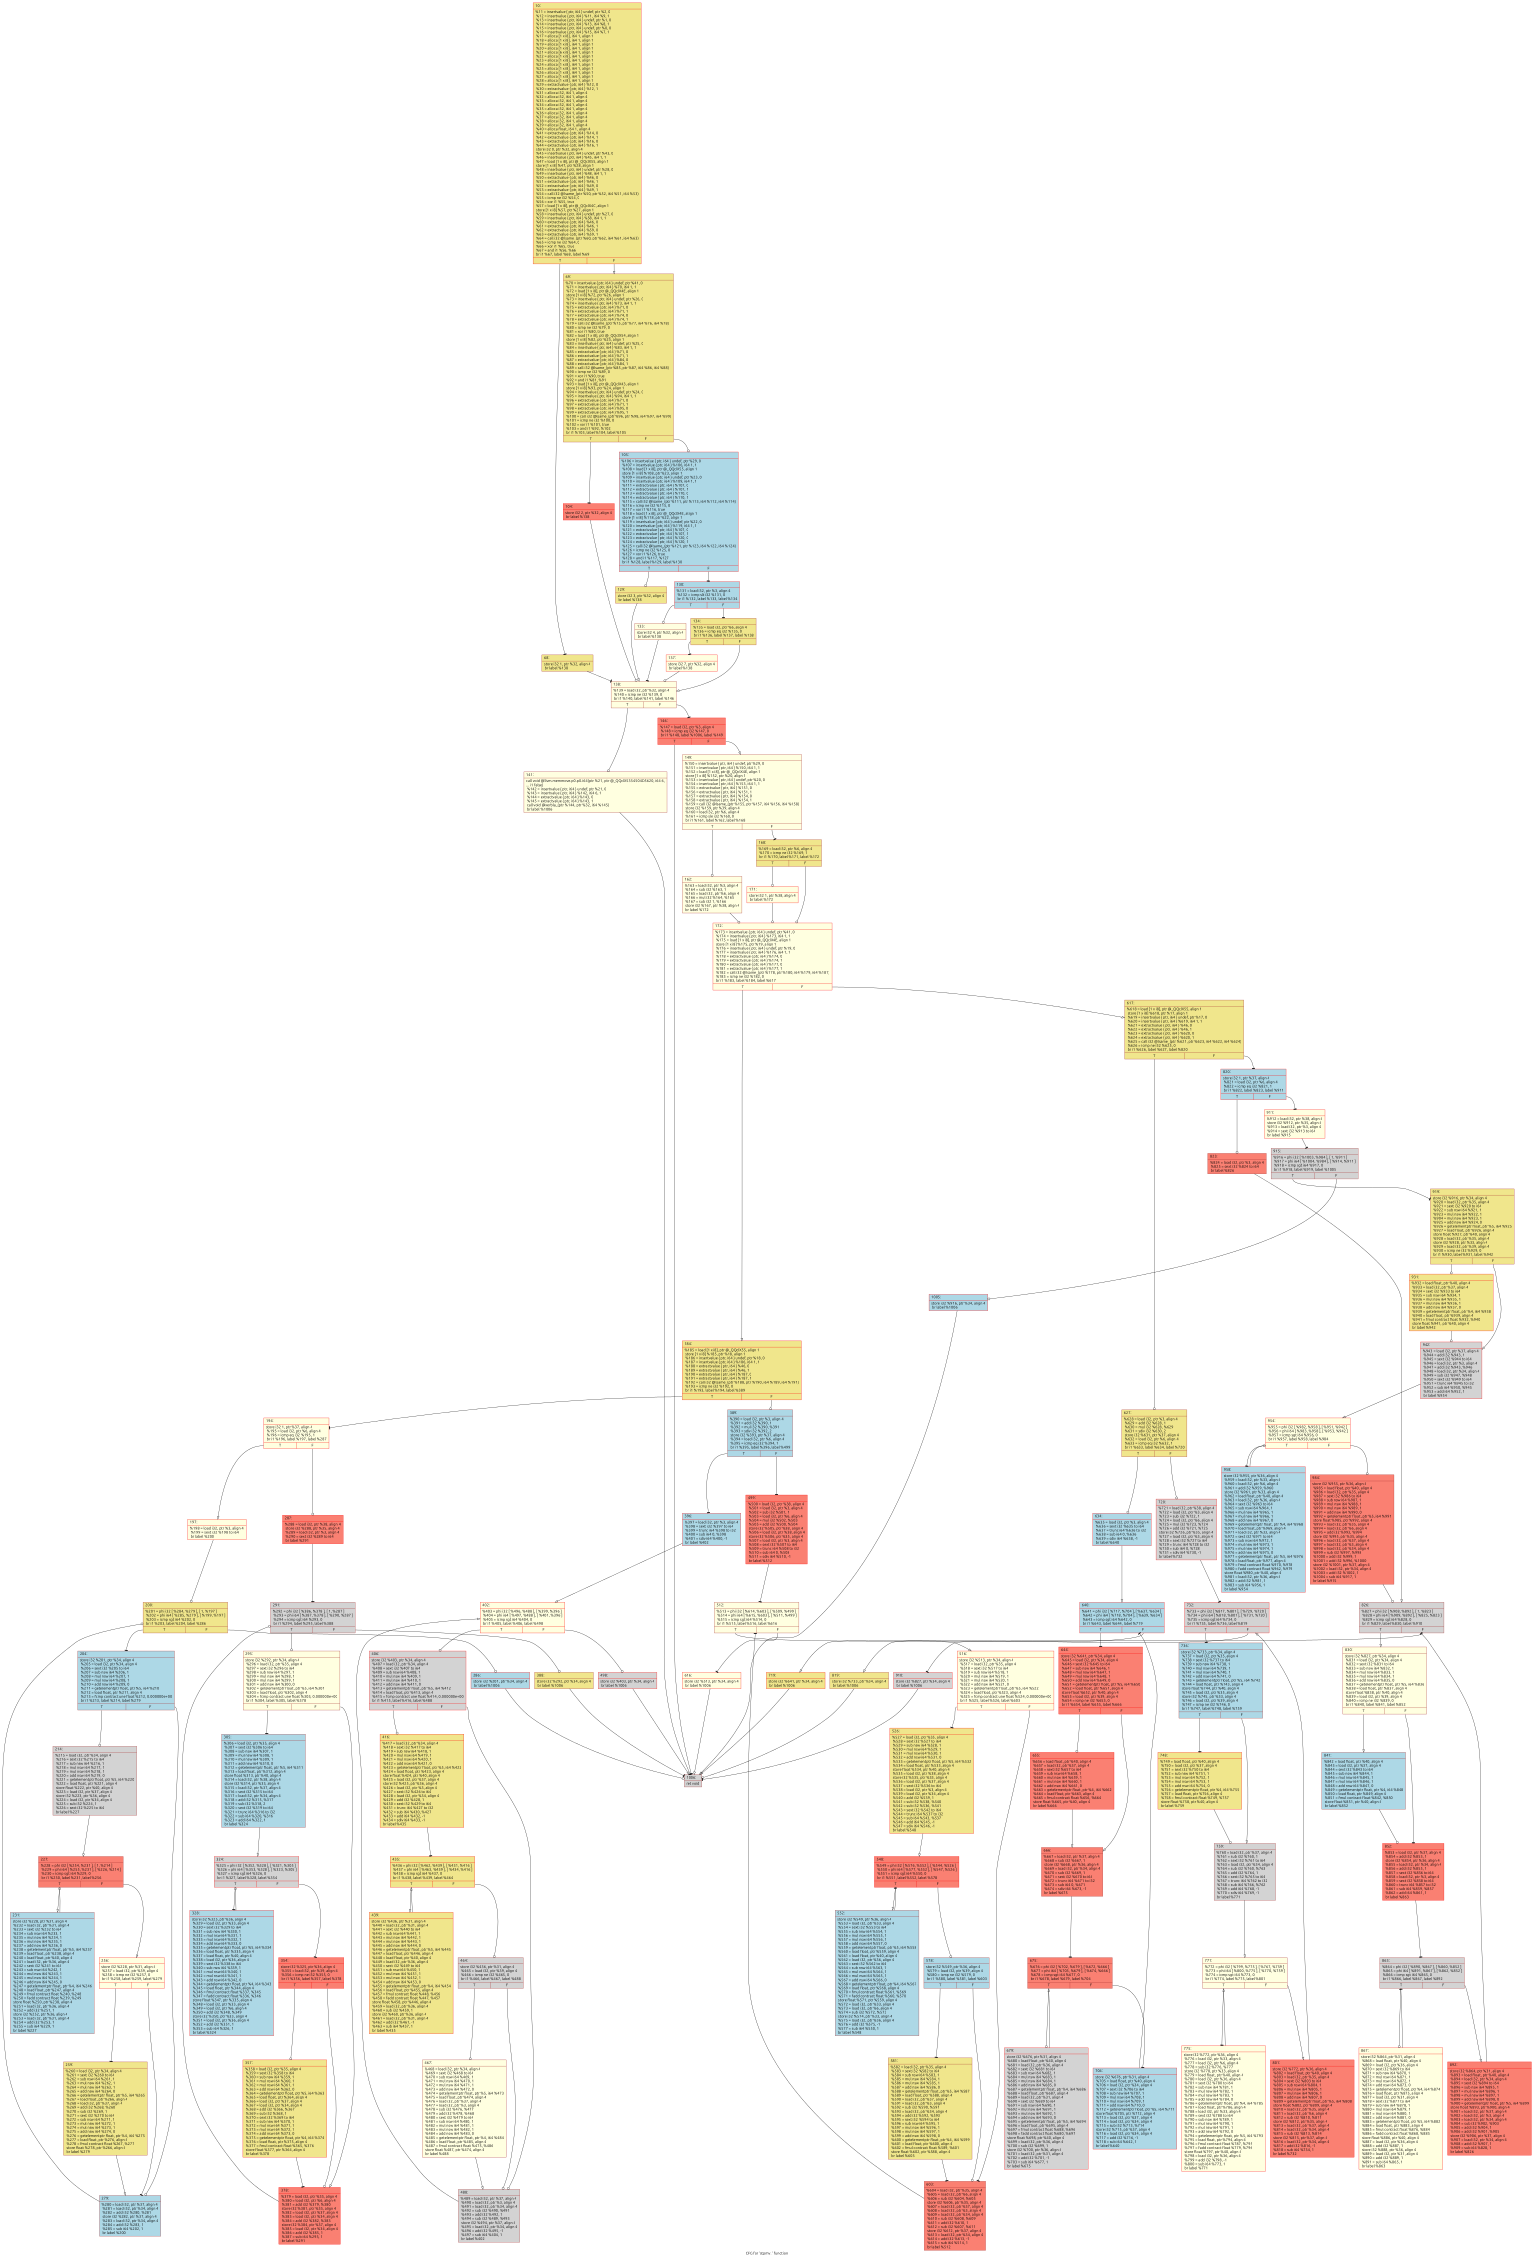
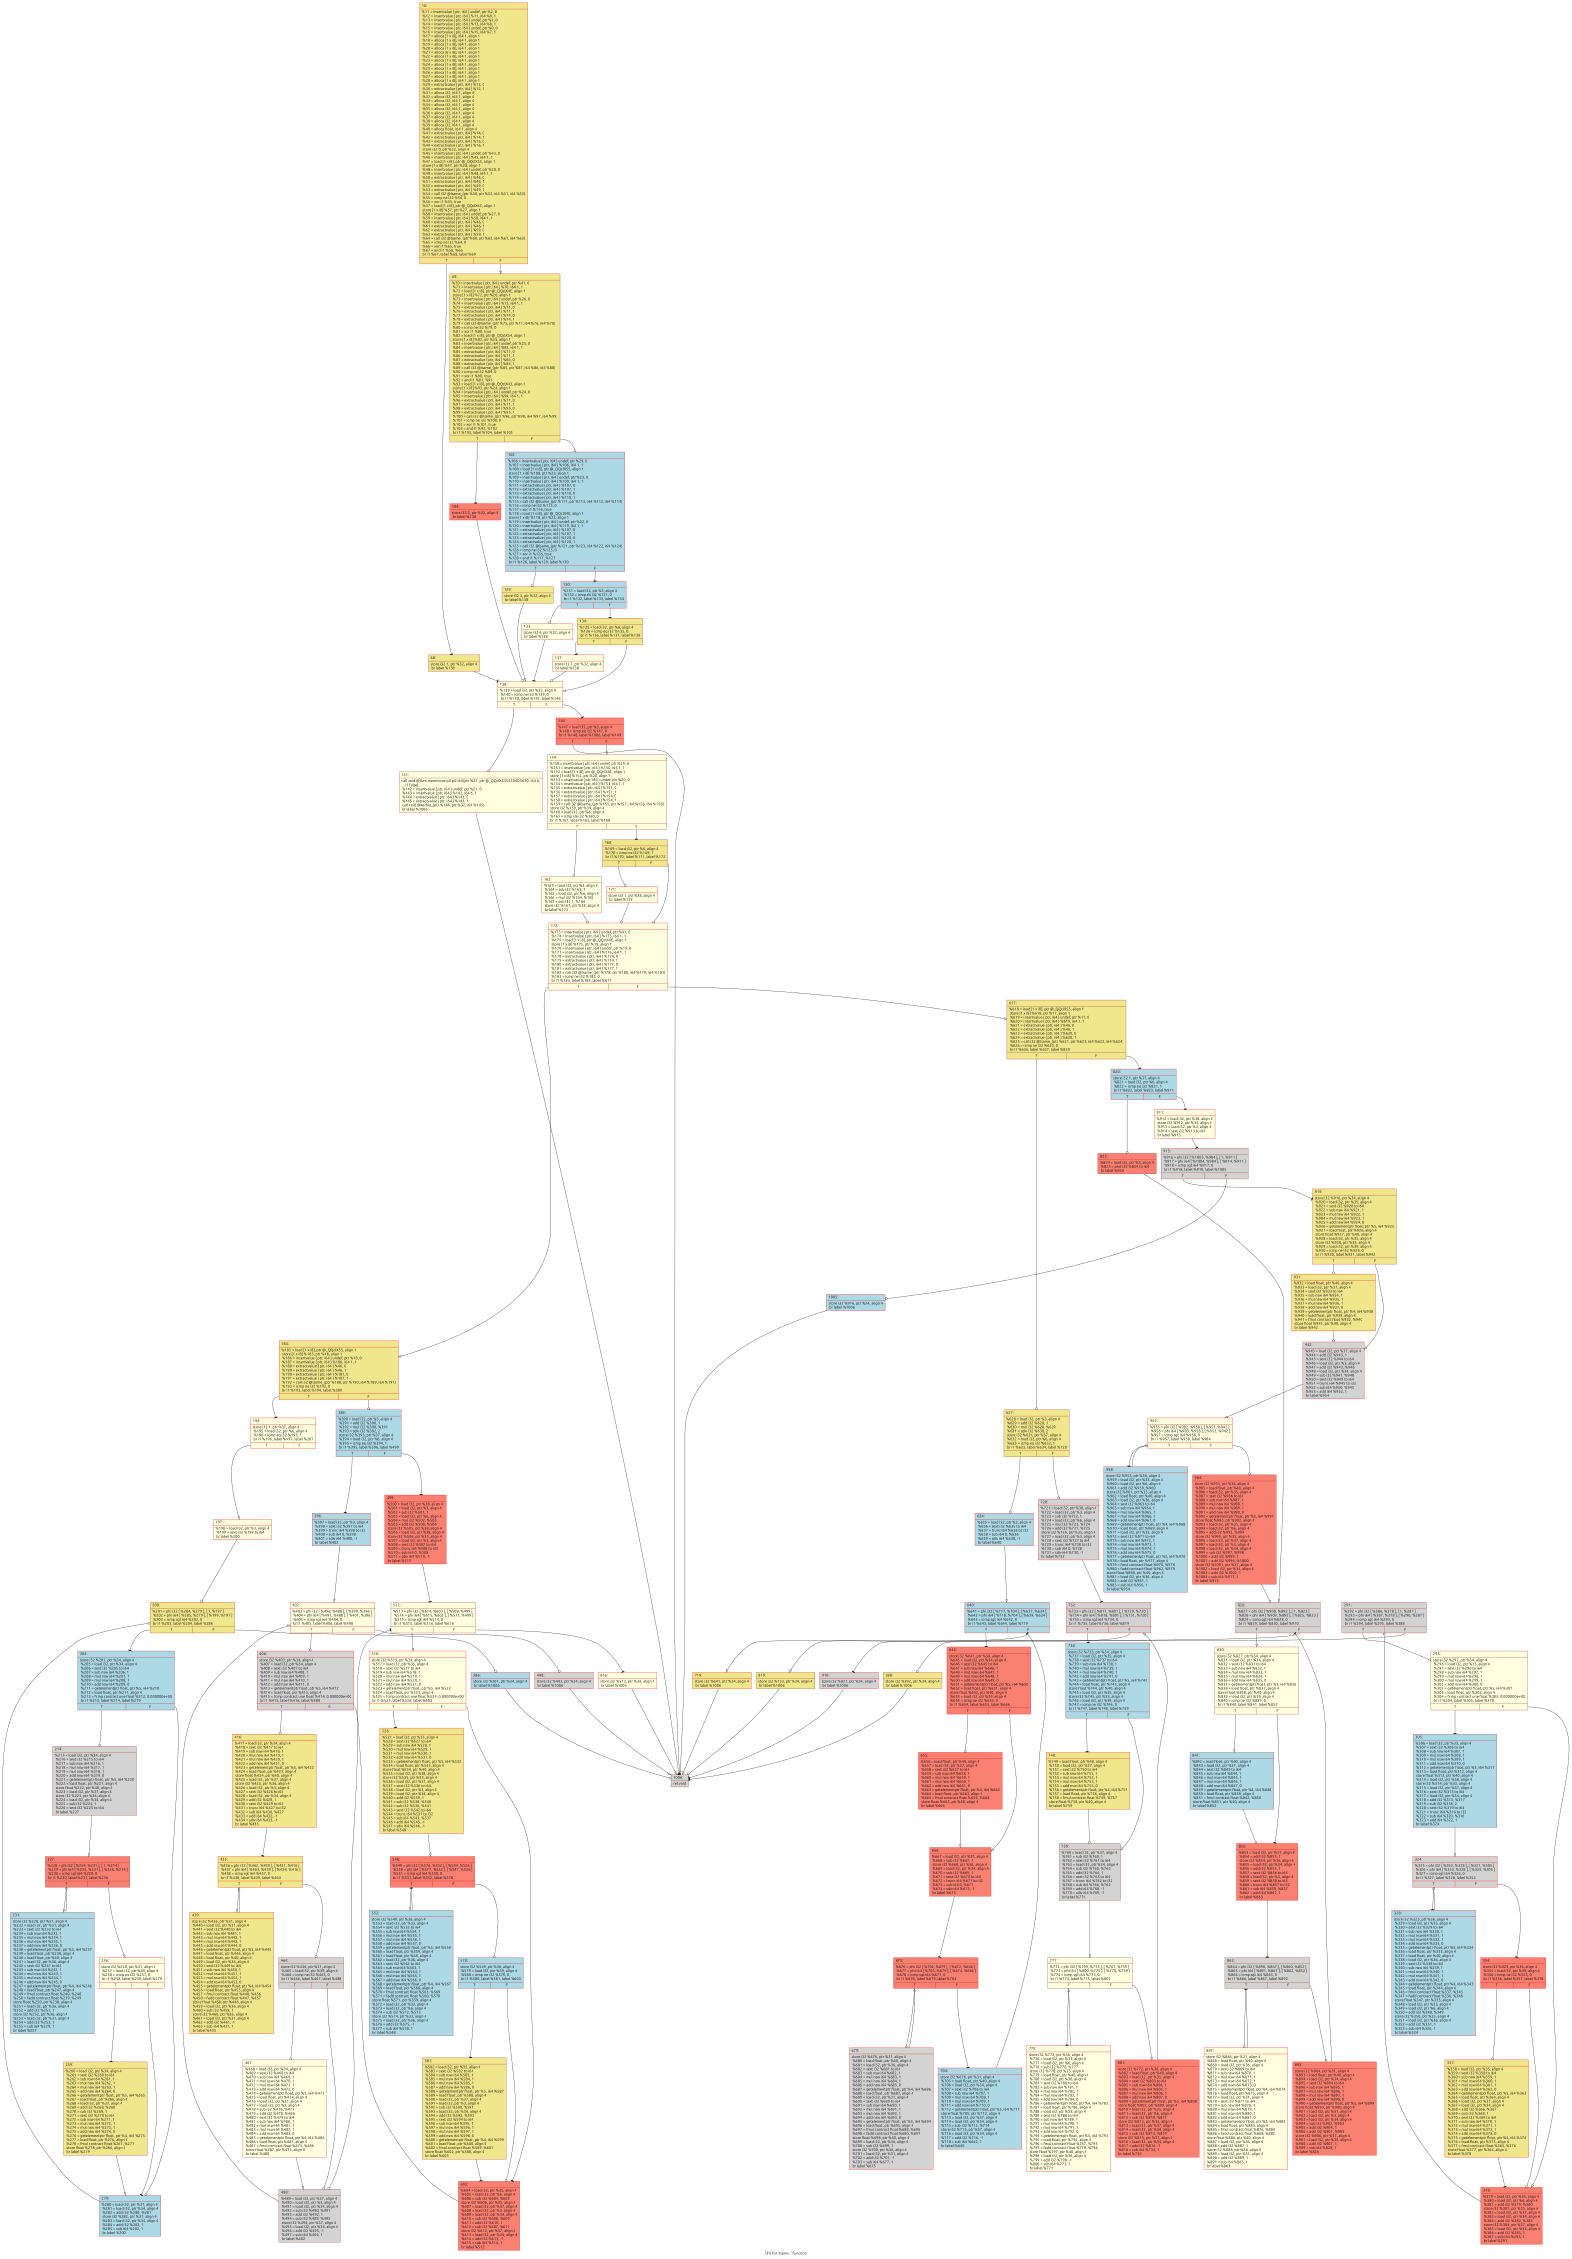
(313, 1530) -> none
